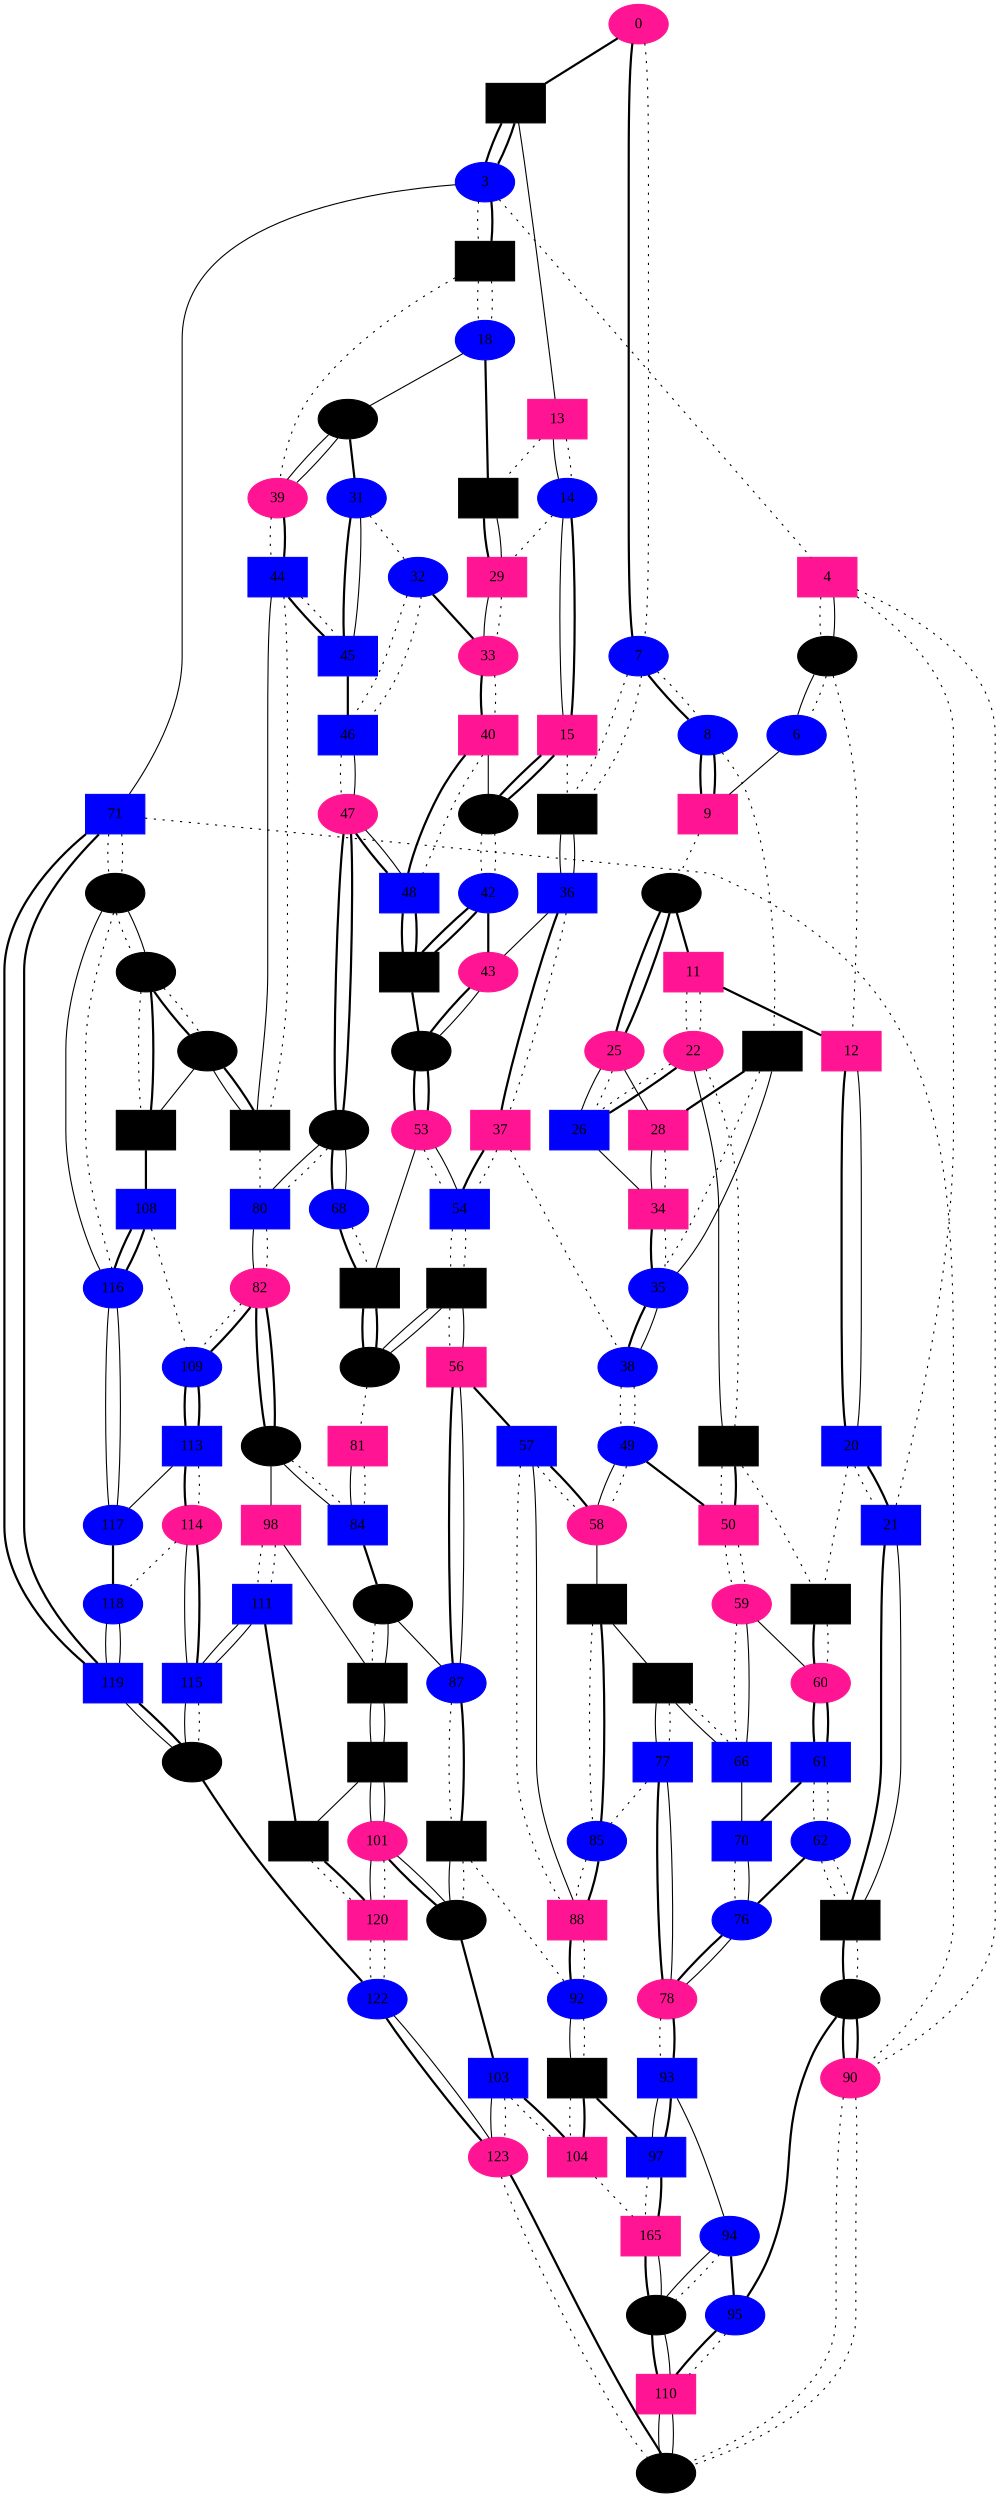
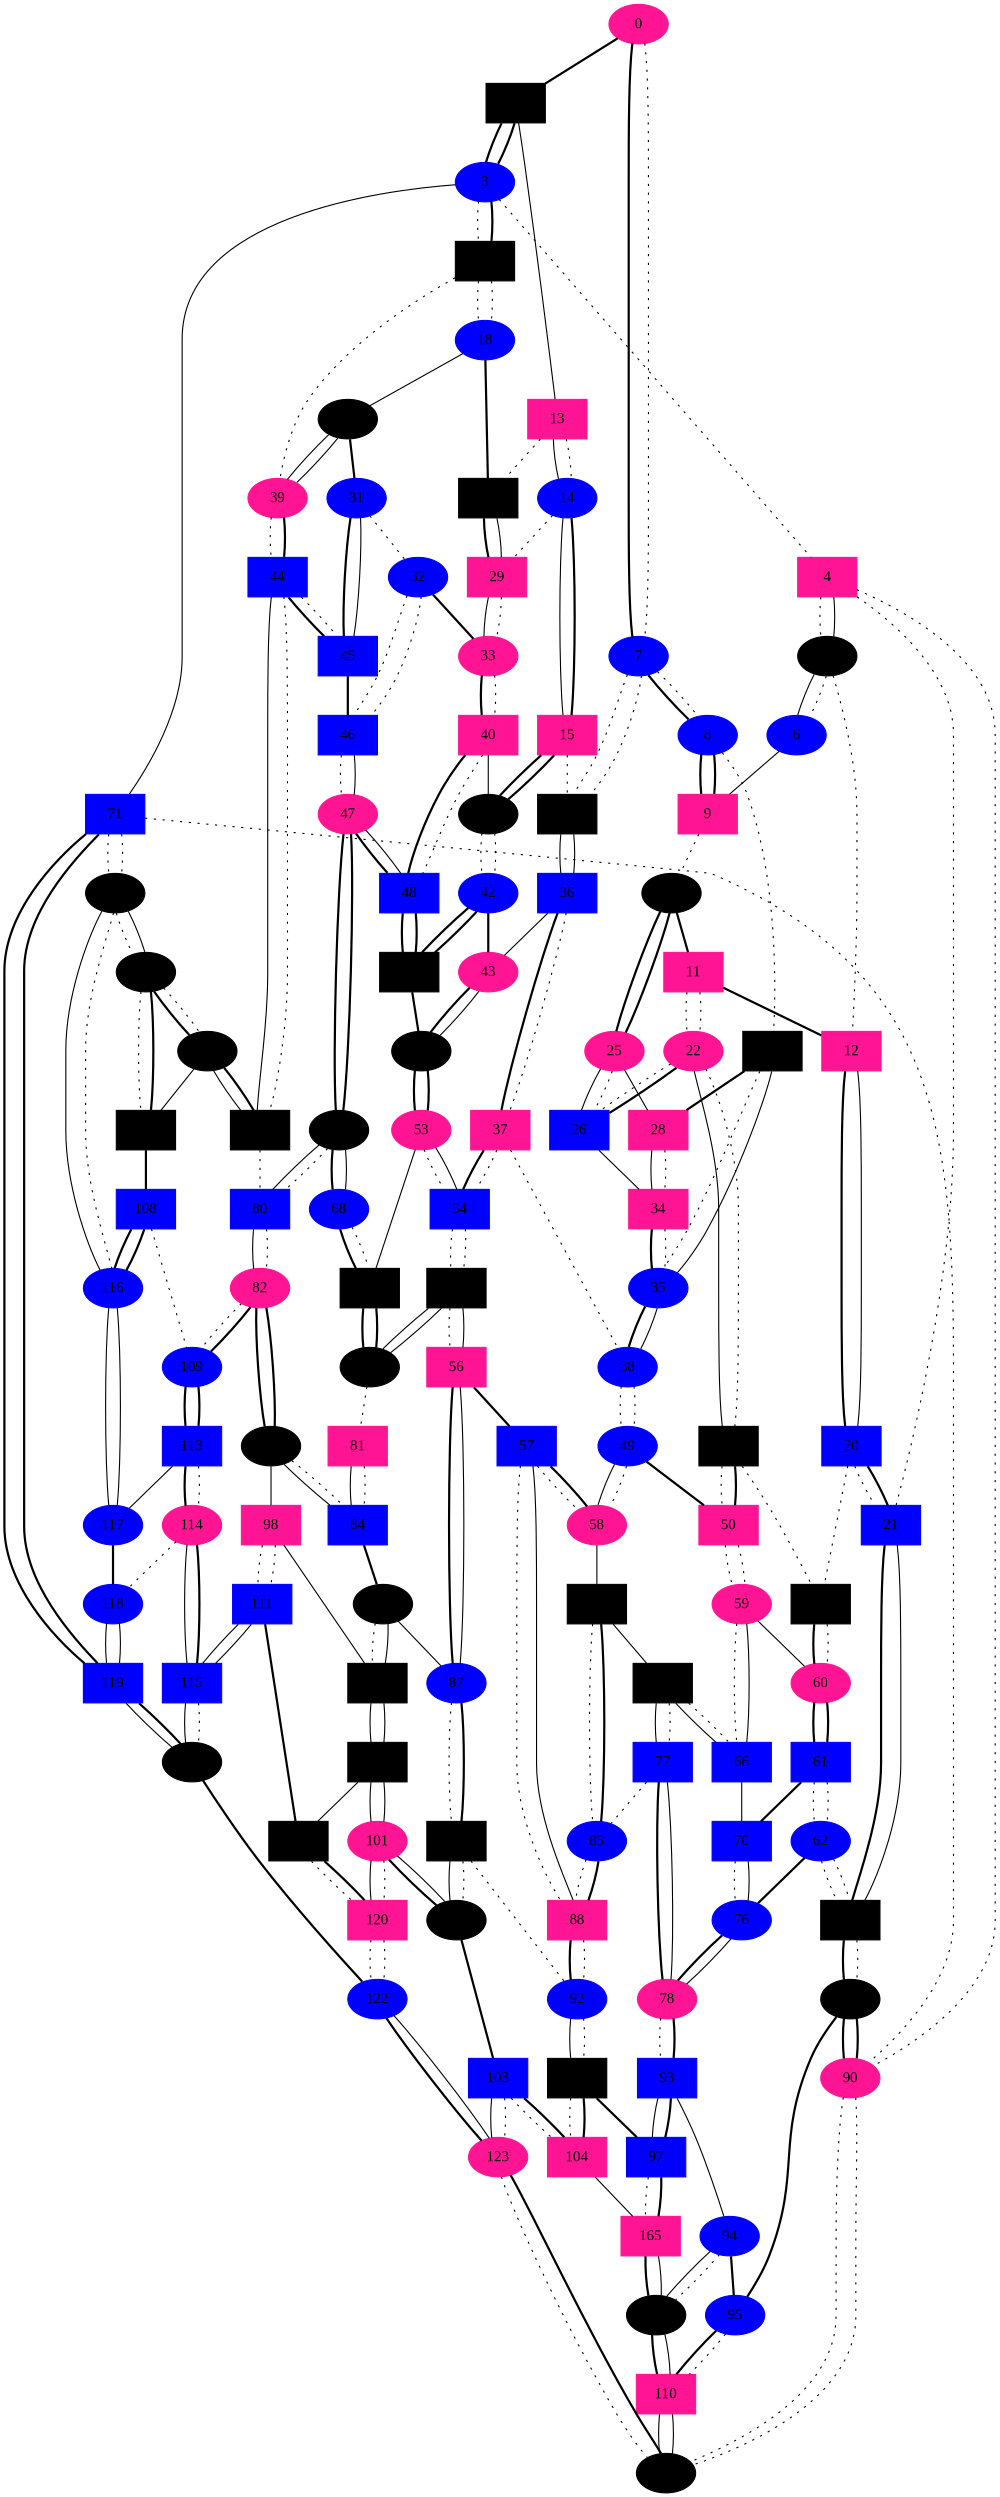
(614, 2197) -> (614, 2197)
